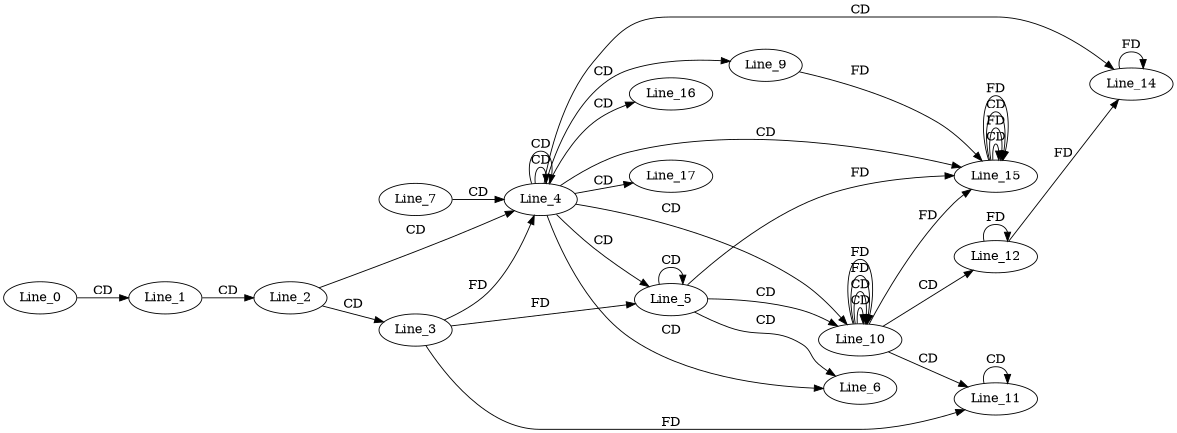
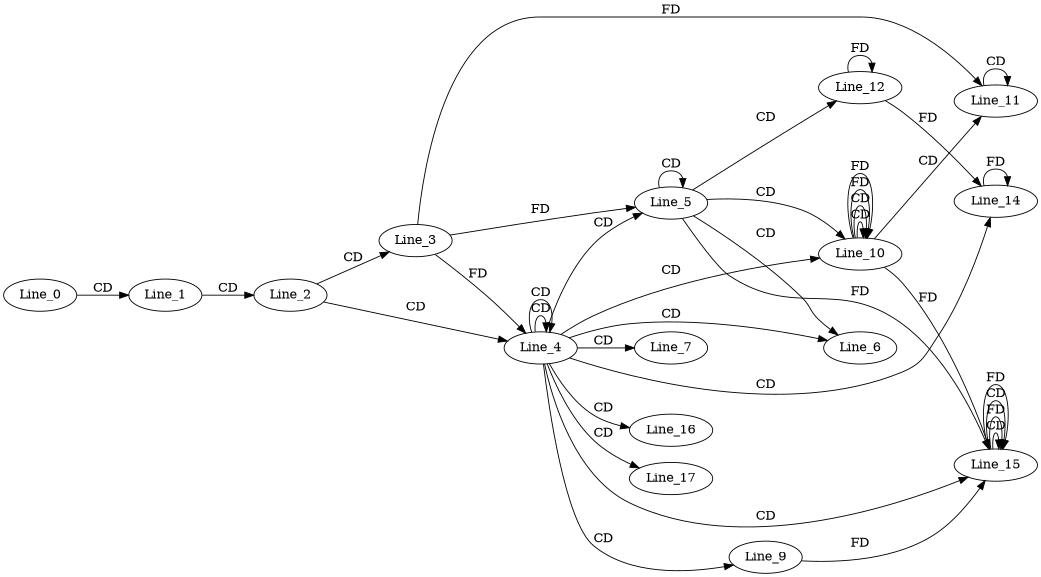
(474, 199) -> (601, 348)
(924, 301) -> (760, 147)
